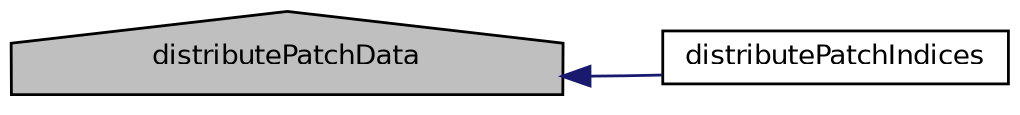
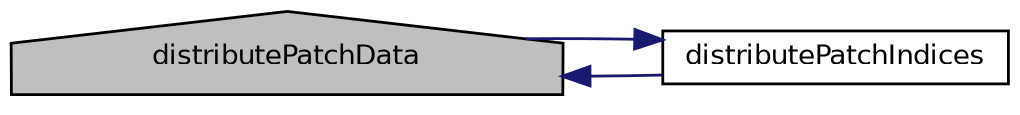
none -> (580, 39)
